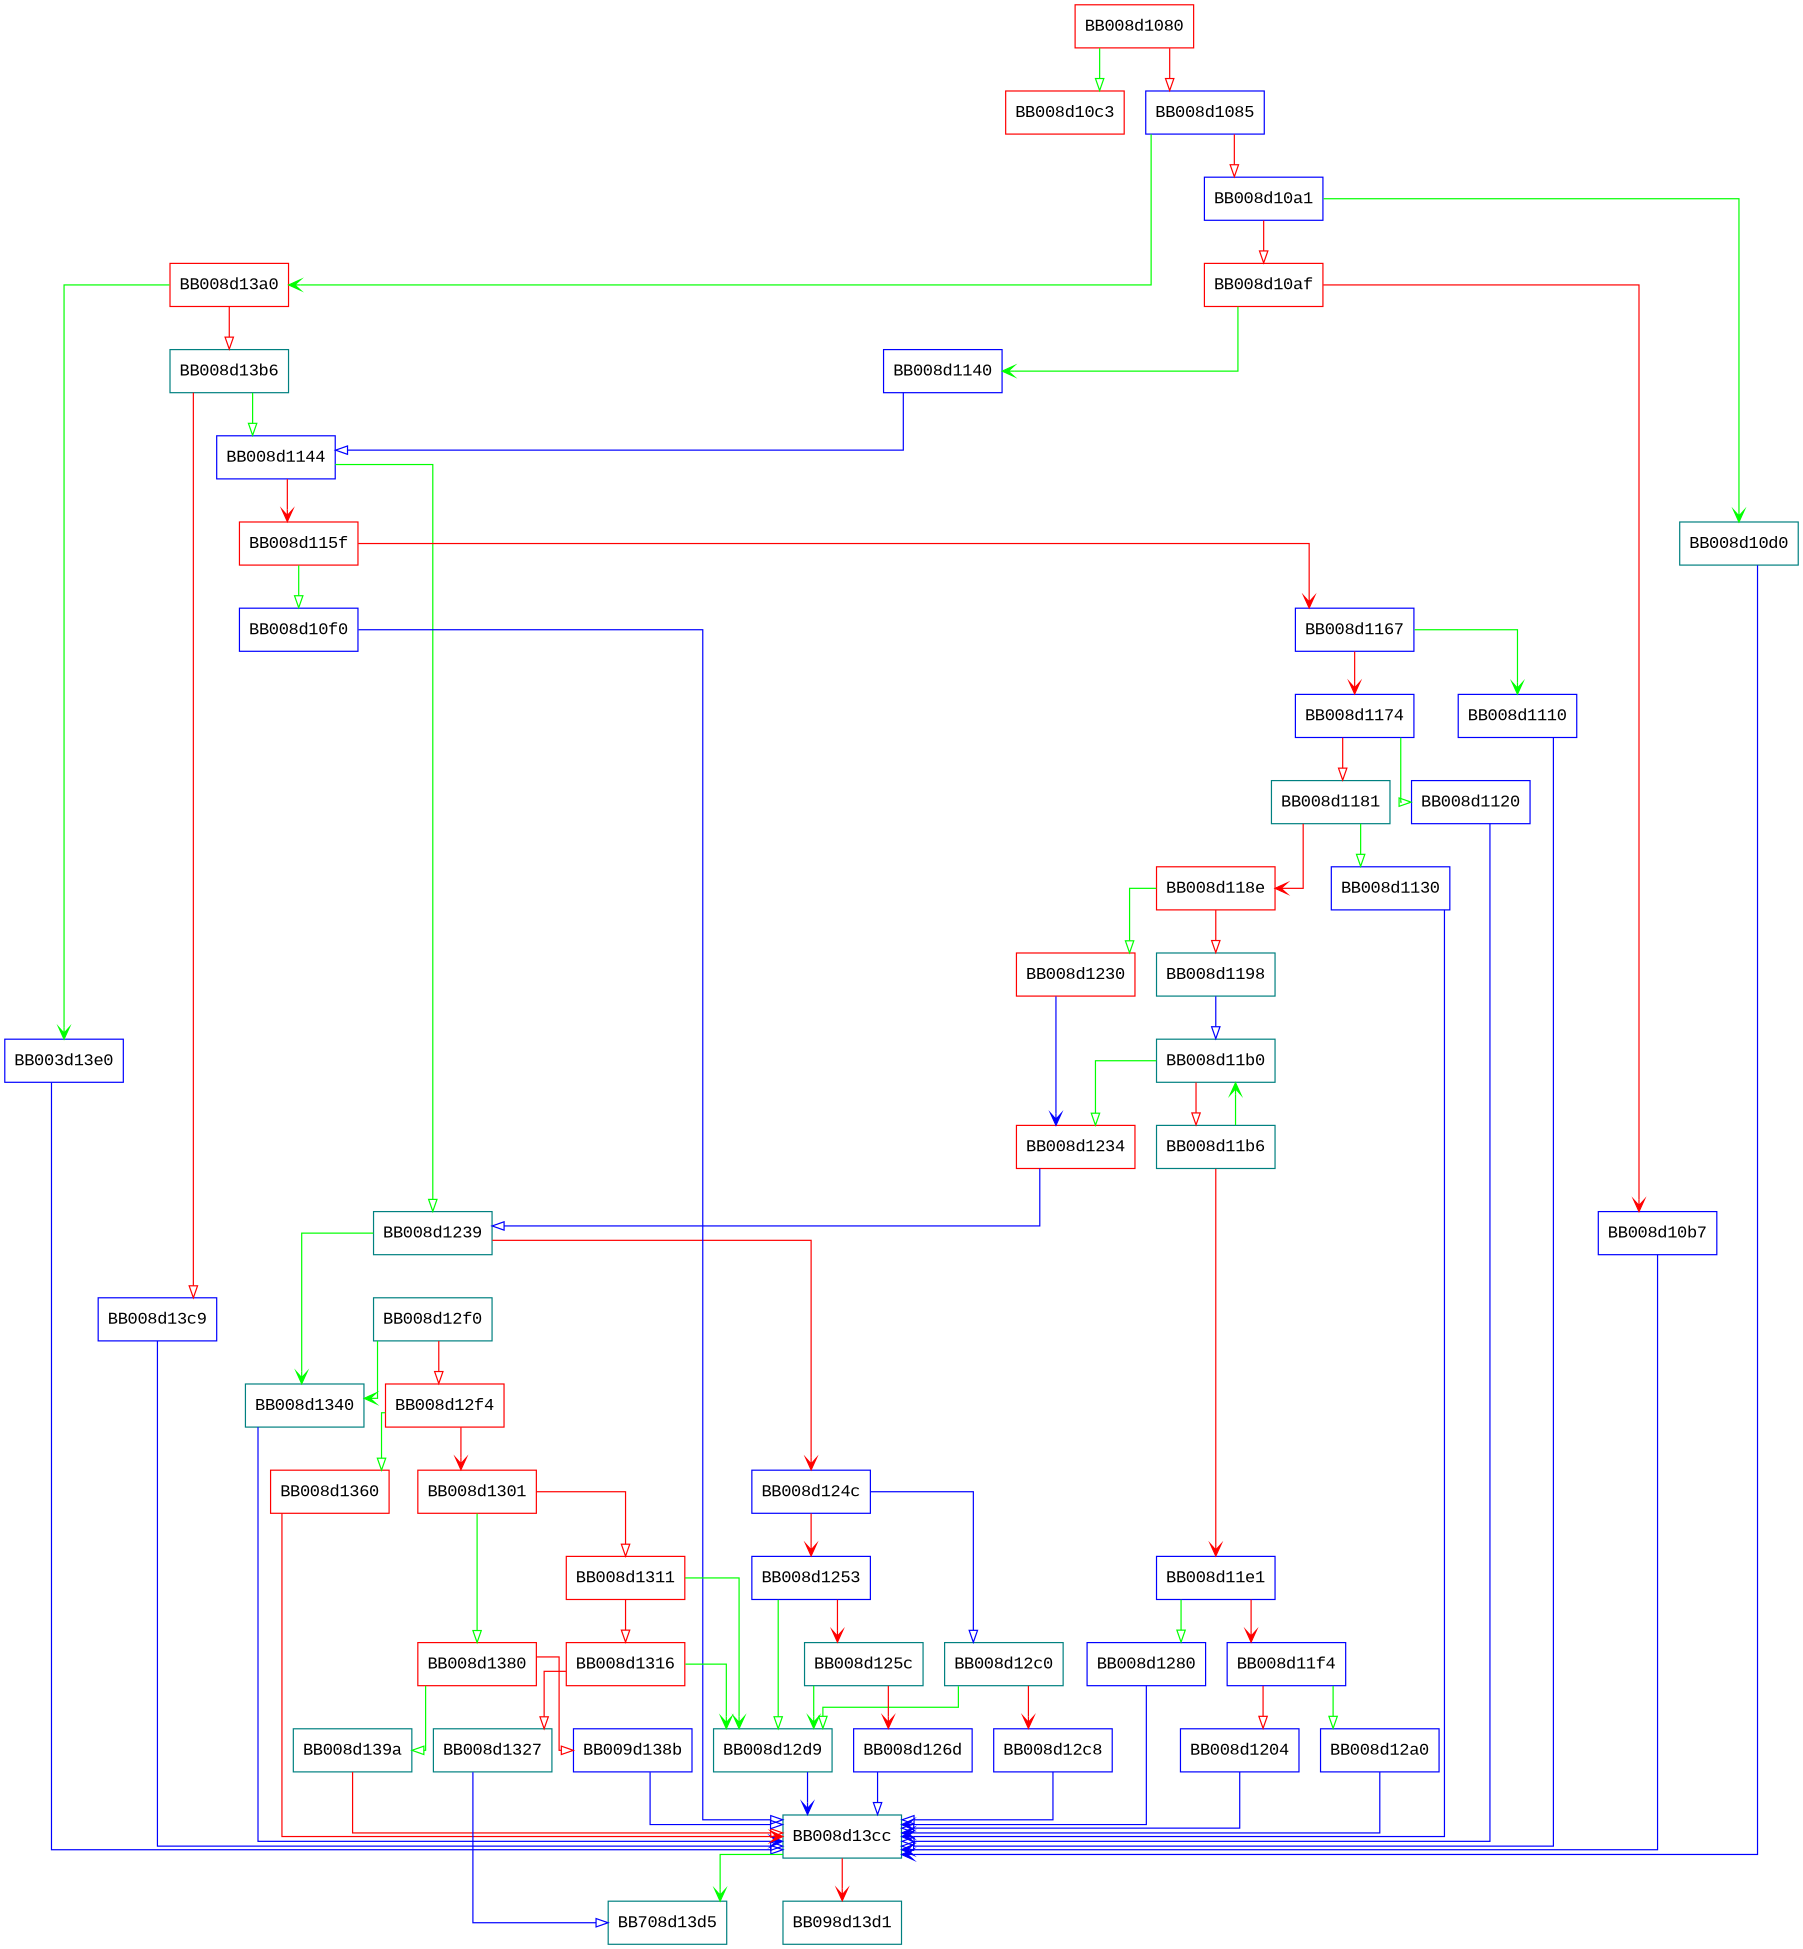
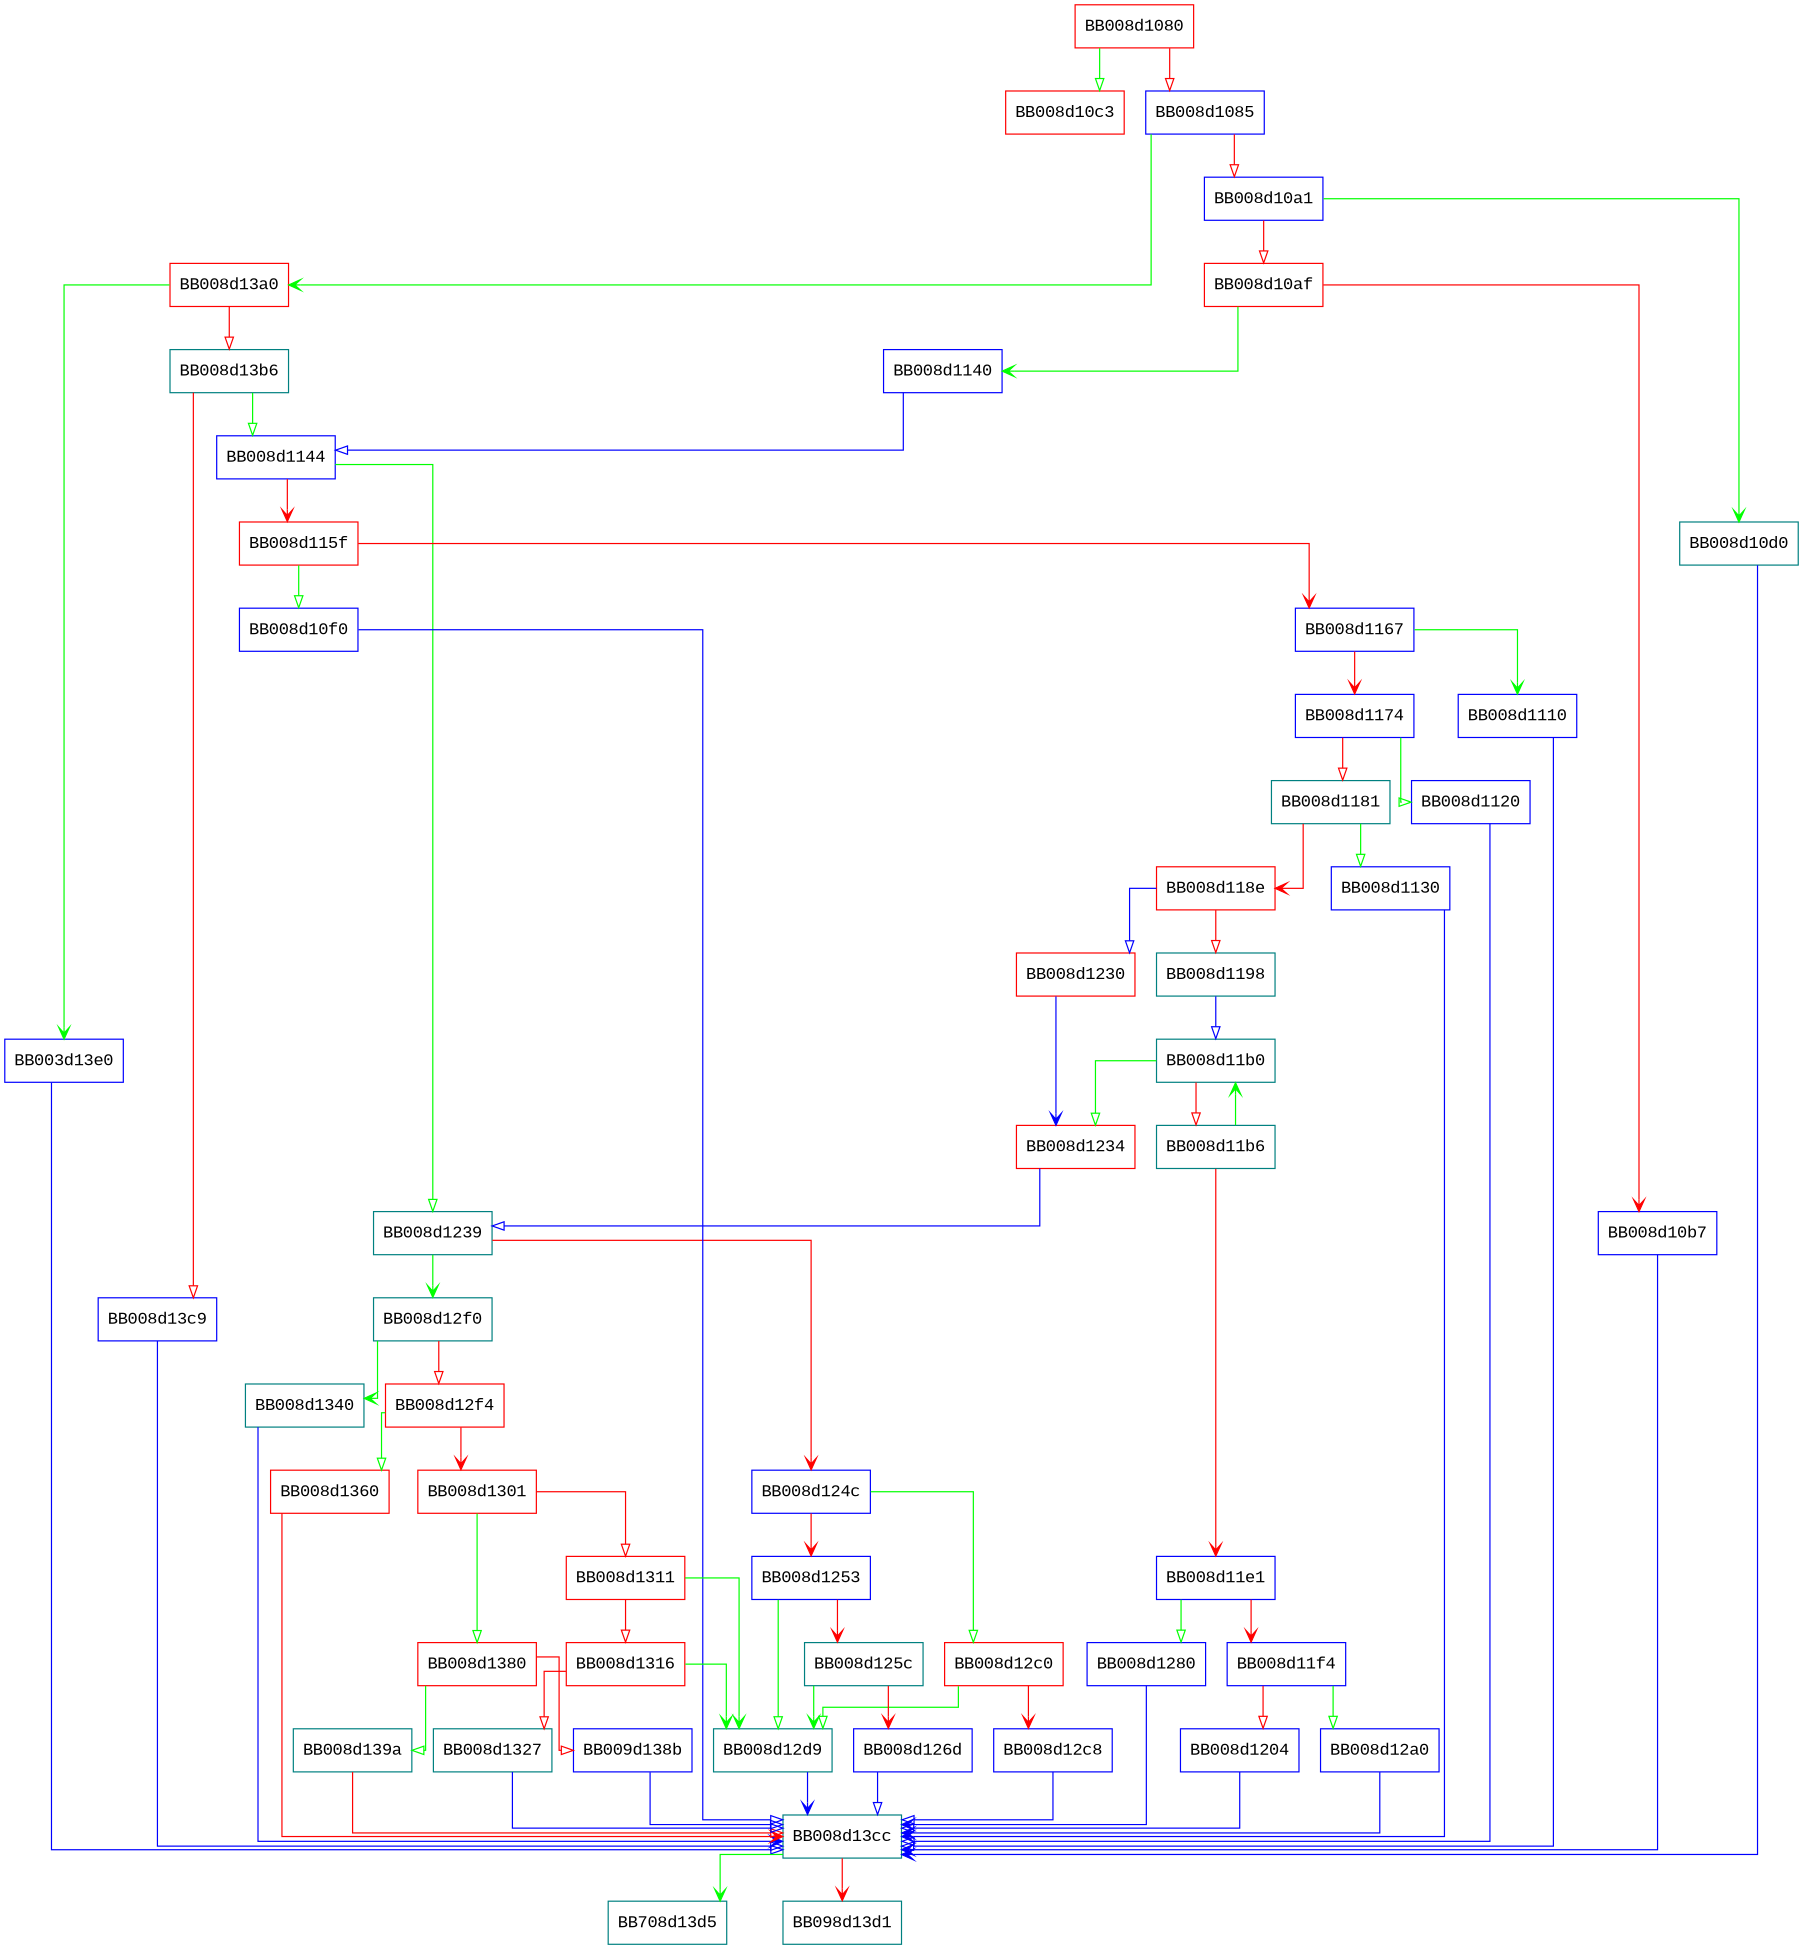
(1130, 901) -> (1130, 901)
(302, 1267) -> (433, 1270)
(973, 1510) -> (973, 1510)
(1004, 1664) -> (1004, 1664)
(473, 1909) -> (614, 1828)
